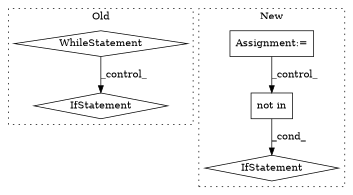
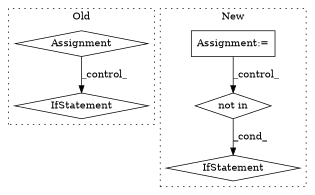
(101, 44) -> (82, 44)
(272, 106) -> (233, 106)
